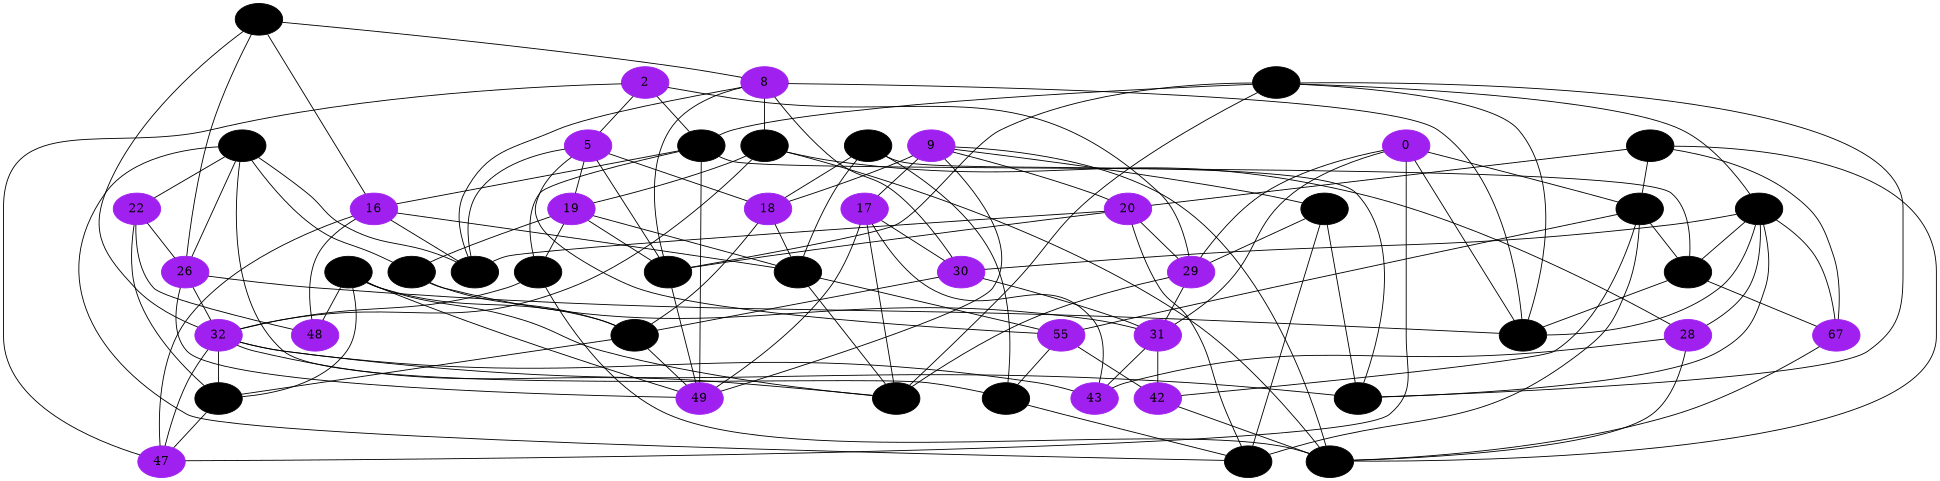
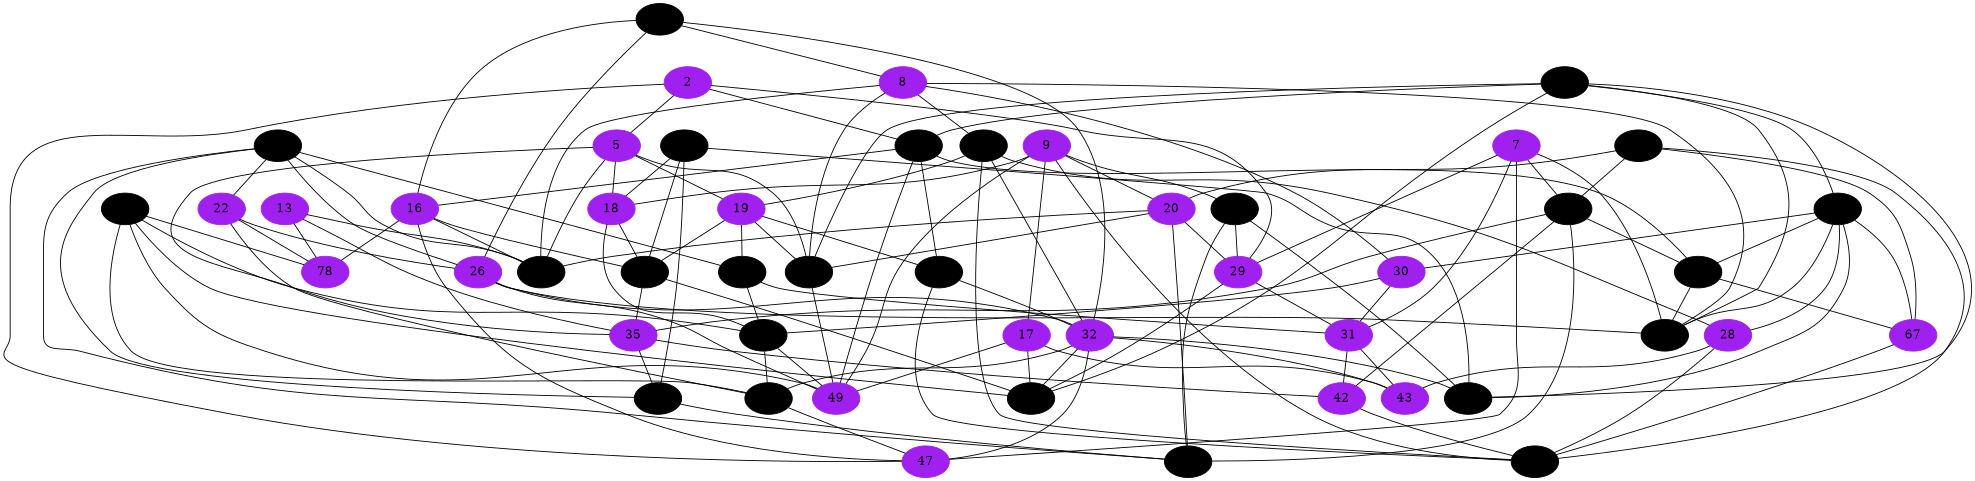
(1406, 146) -> (1516, 146)
none -> (285, 209)
(916, 243) -> none
(315, 335) -> (325, 272)
(1061, 335) -> (633, 335)
